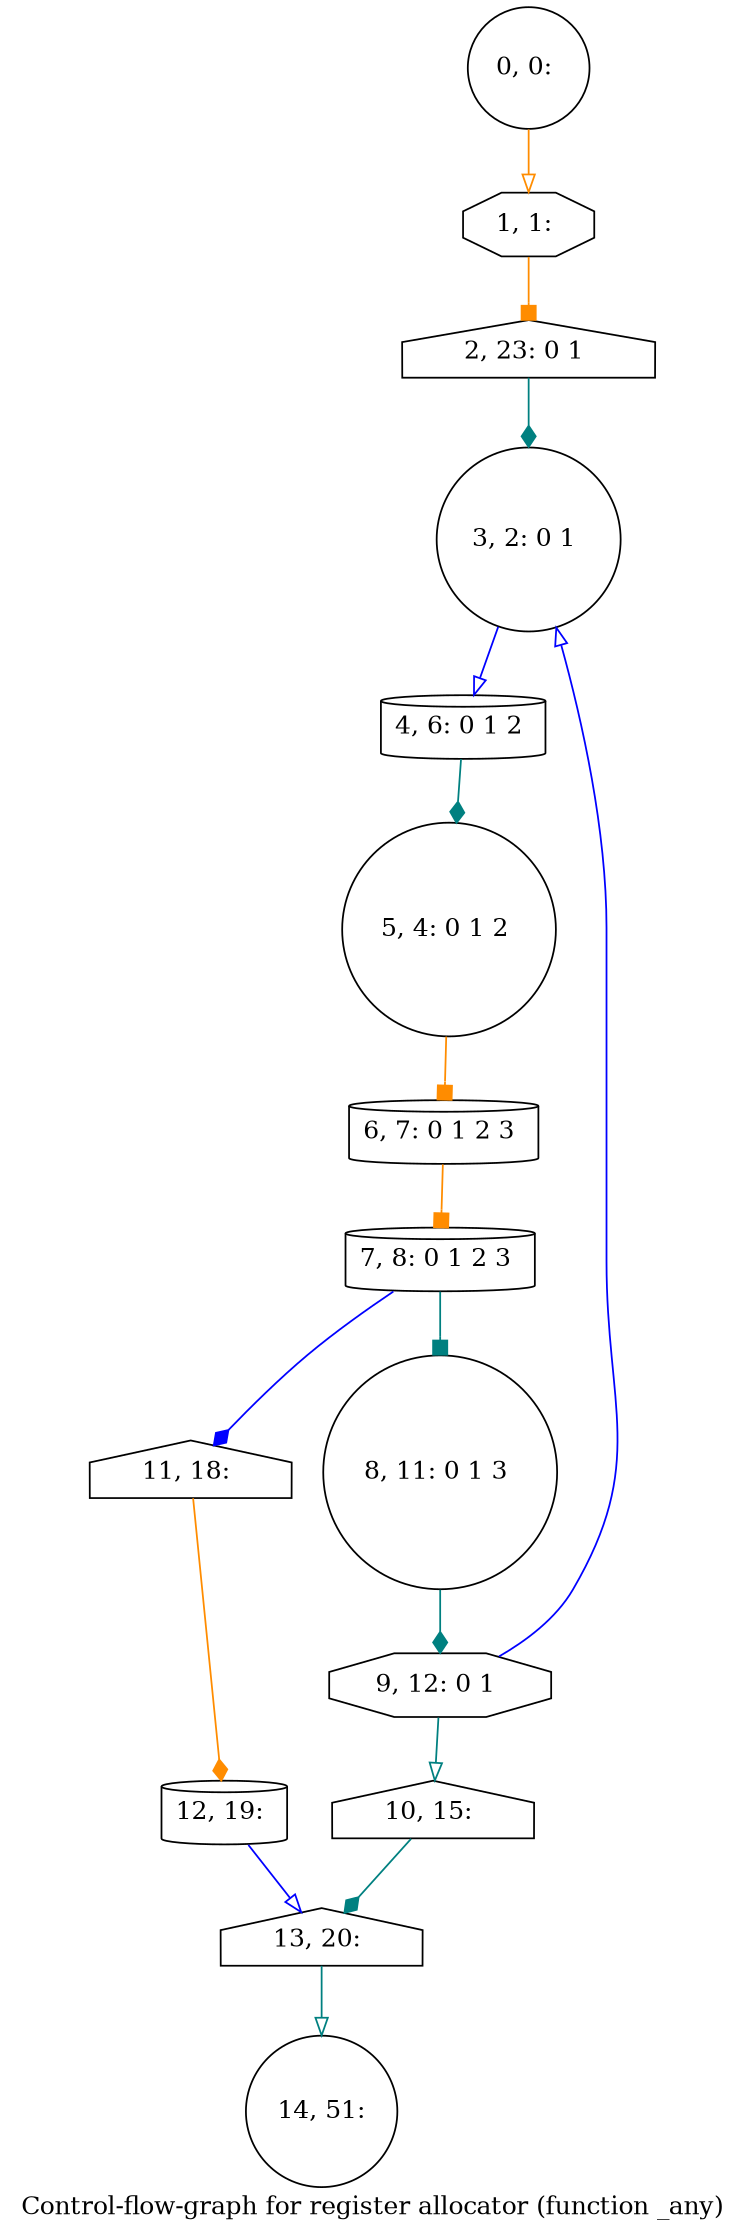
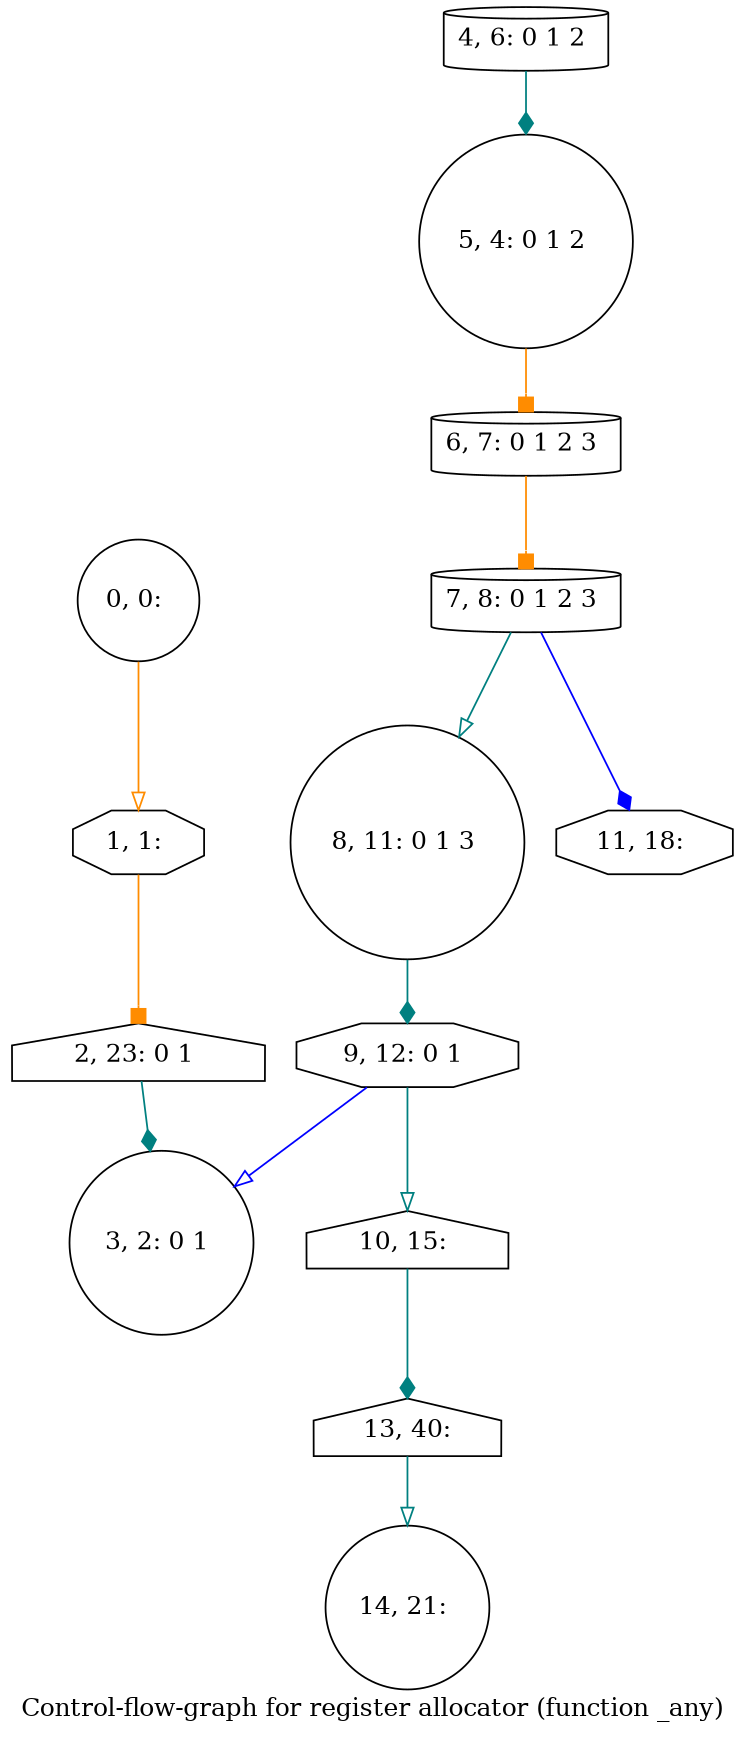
(489, 652) -> none
(440, 1314) -> (489, 677)
(191, 1472) -> (645, 842)
(224, 1813) -> none
(322, 1940) -> (407, 1430)
(322, 2111) -> (407, 1608)
